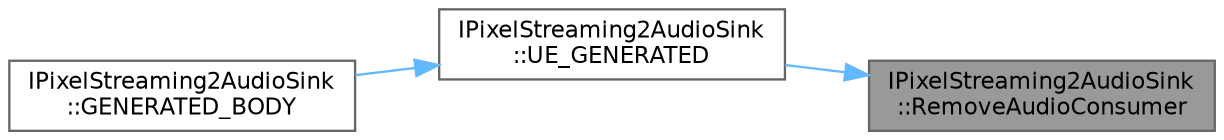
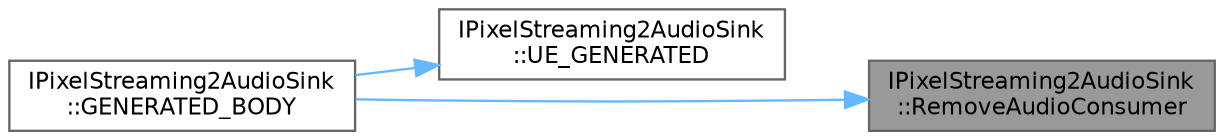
(815, 69) -> (600, 101)
